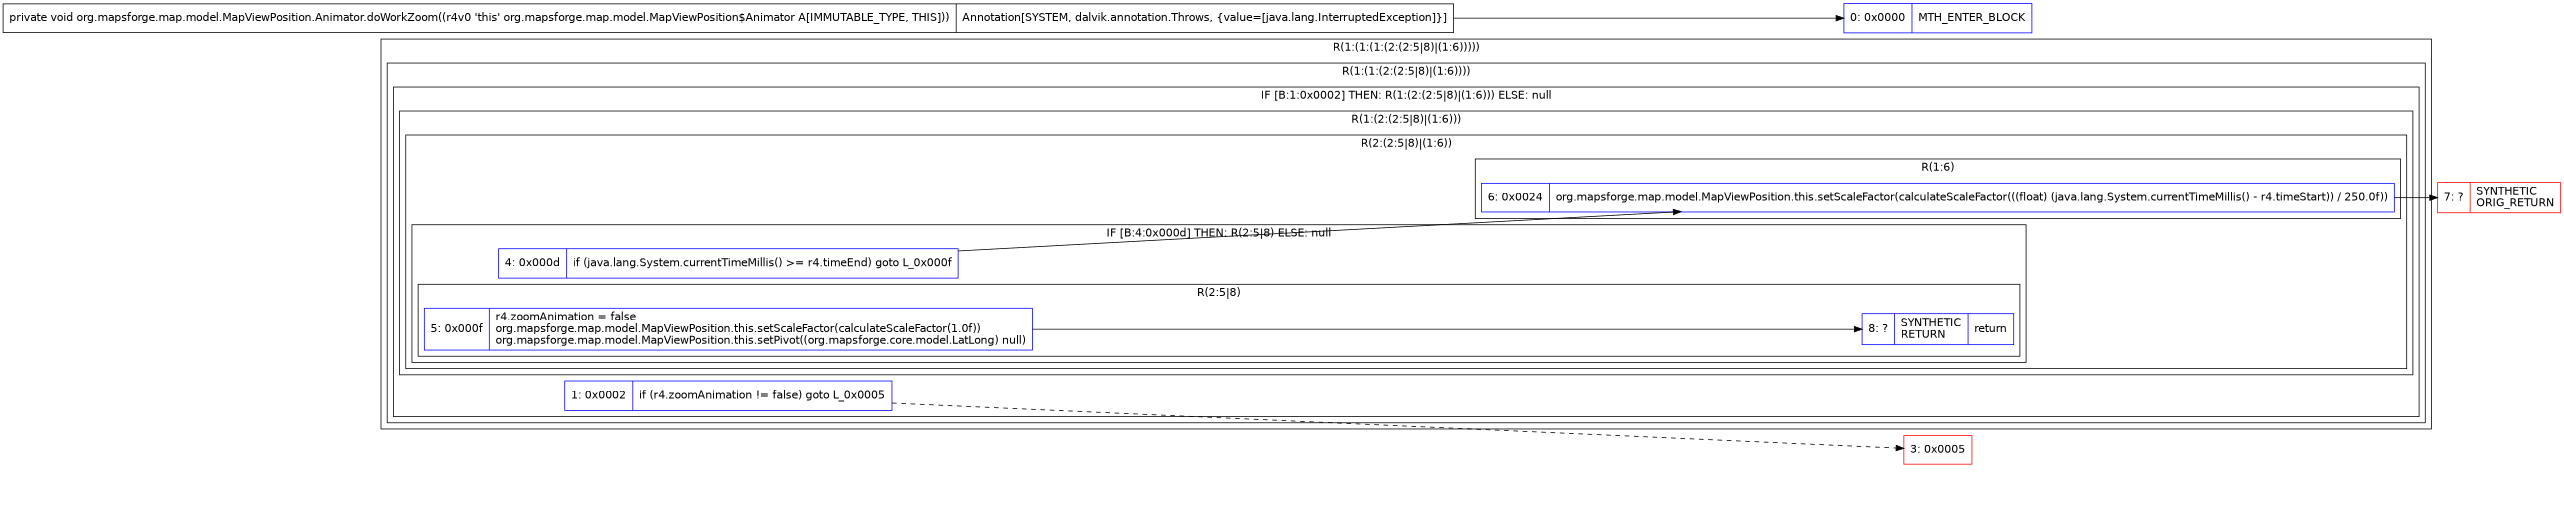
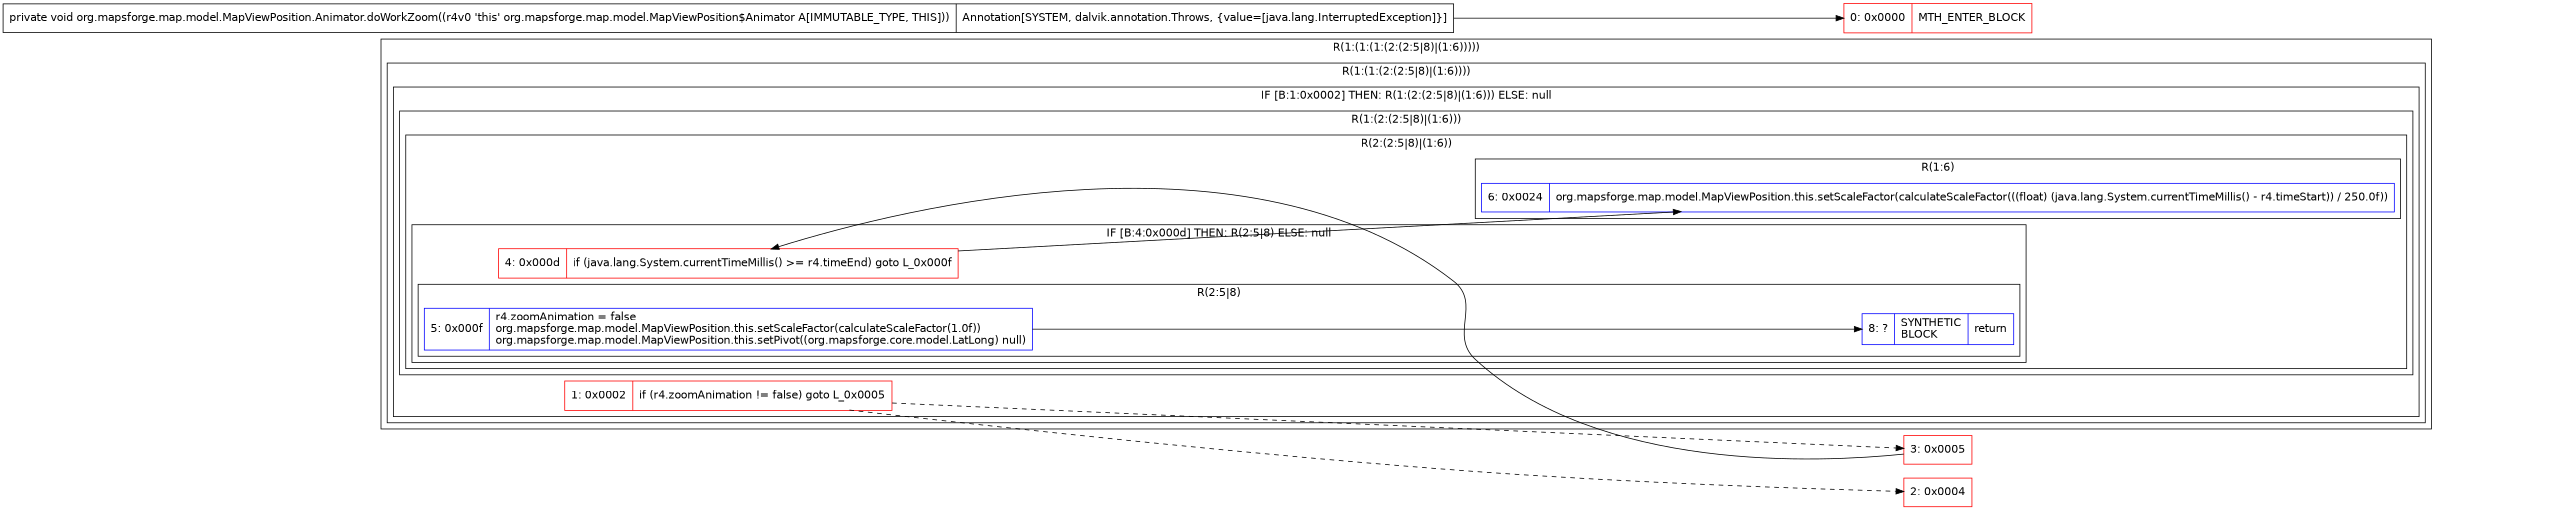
(1938, 18) -> (1938, 18)
(2499, 198) -> none
none -> (1383, 239)
(728, 263) -> (728, 263)
(1923, 335) -> (1919, 335)
(728, 396) -> (728, 396)
none -> (1938, 492)
